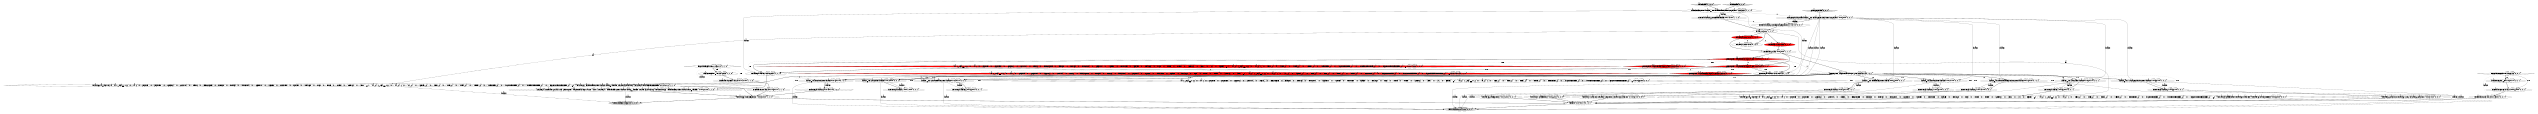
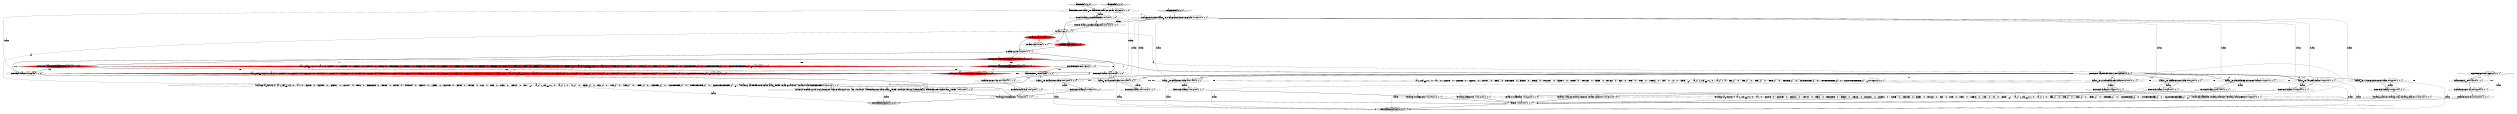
(702, 77) -> (1028, 77)
none -> (1424, 97)
